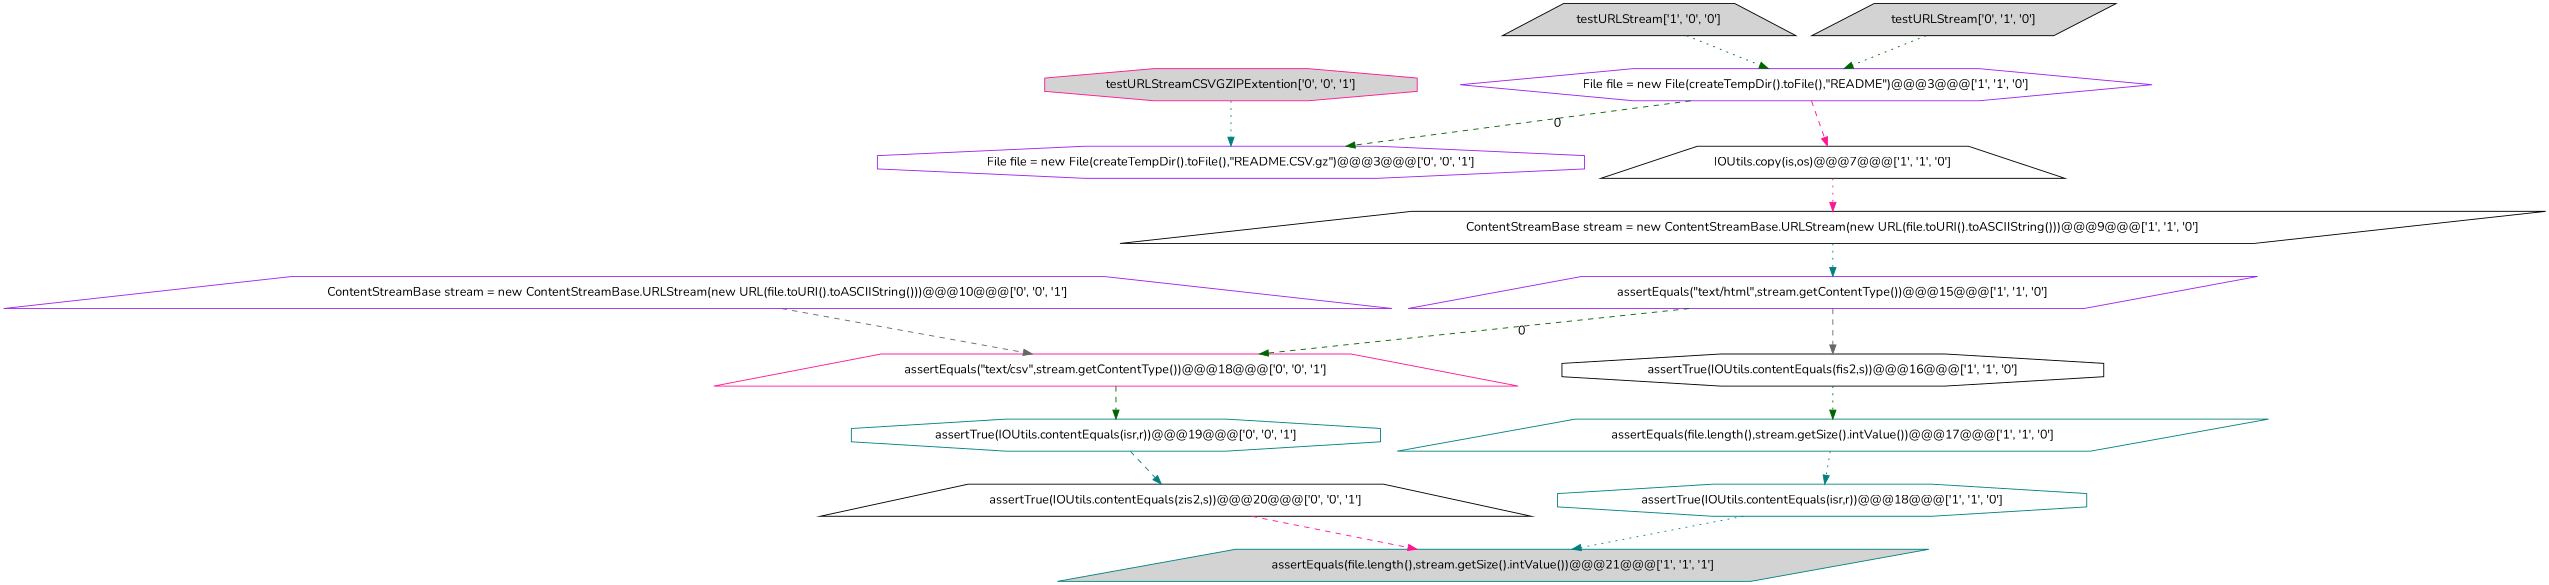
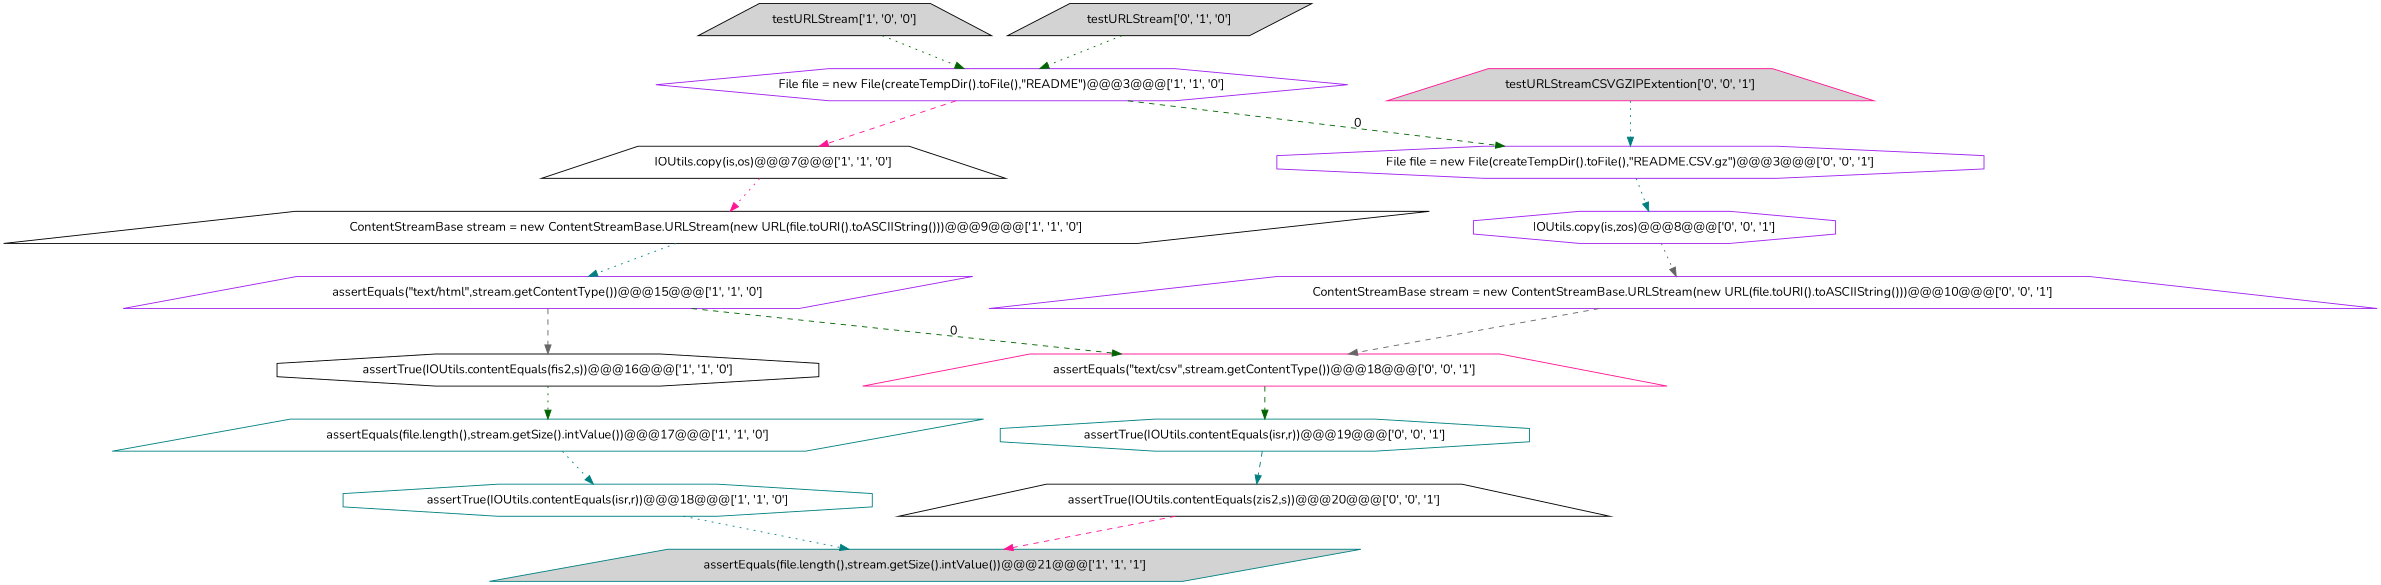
(1231, 85) -> (1630, 85)
none -> (1654, 227)
